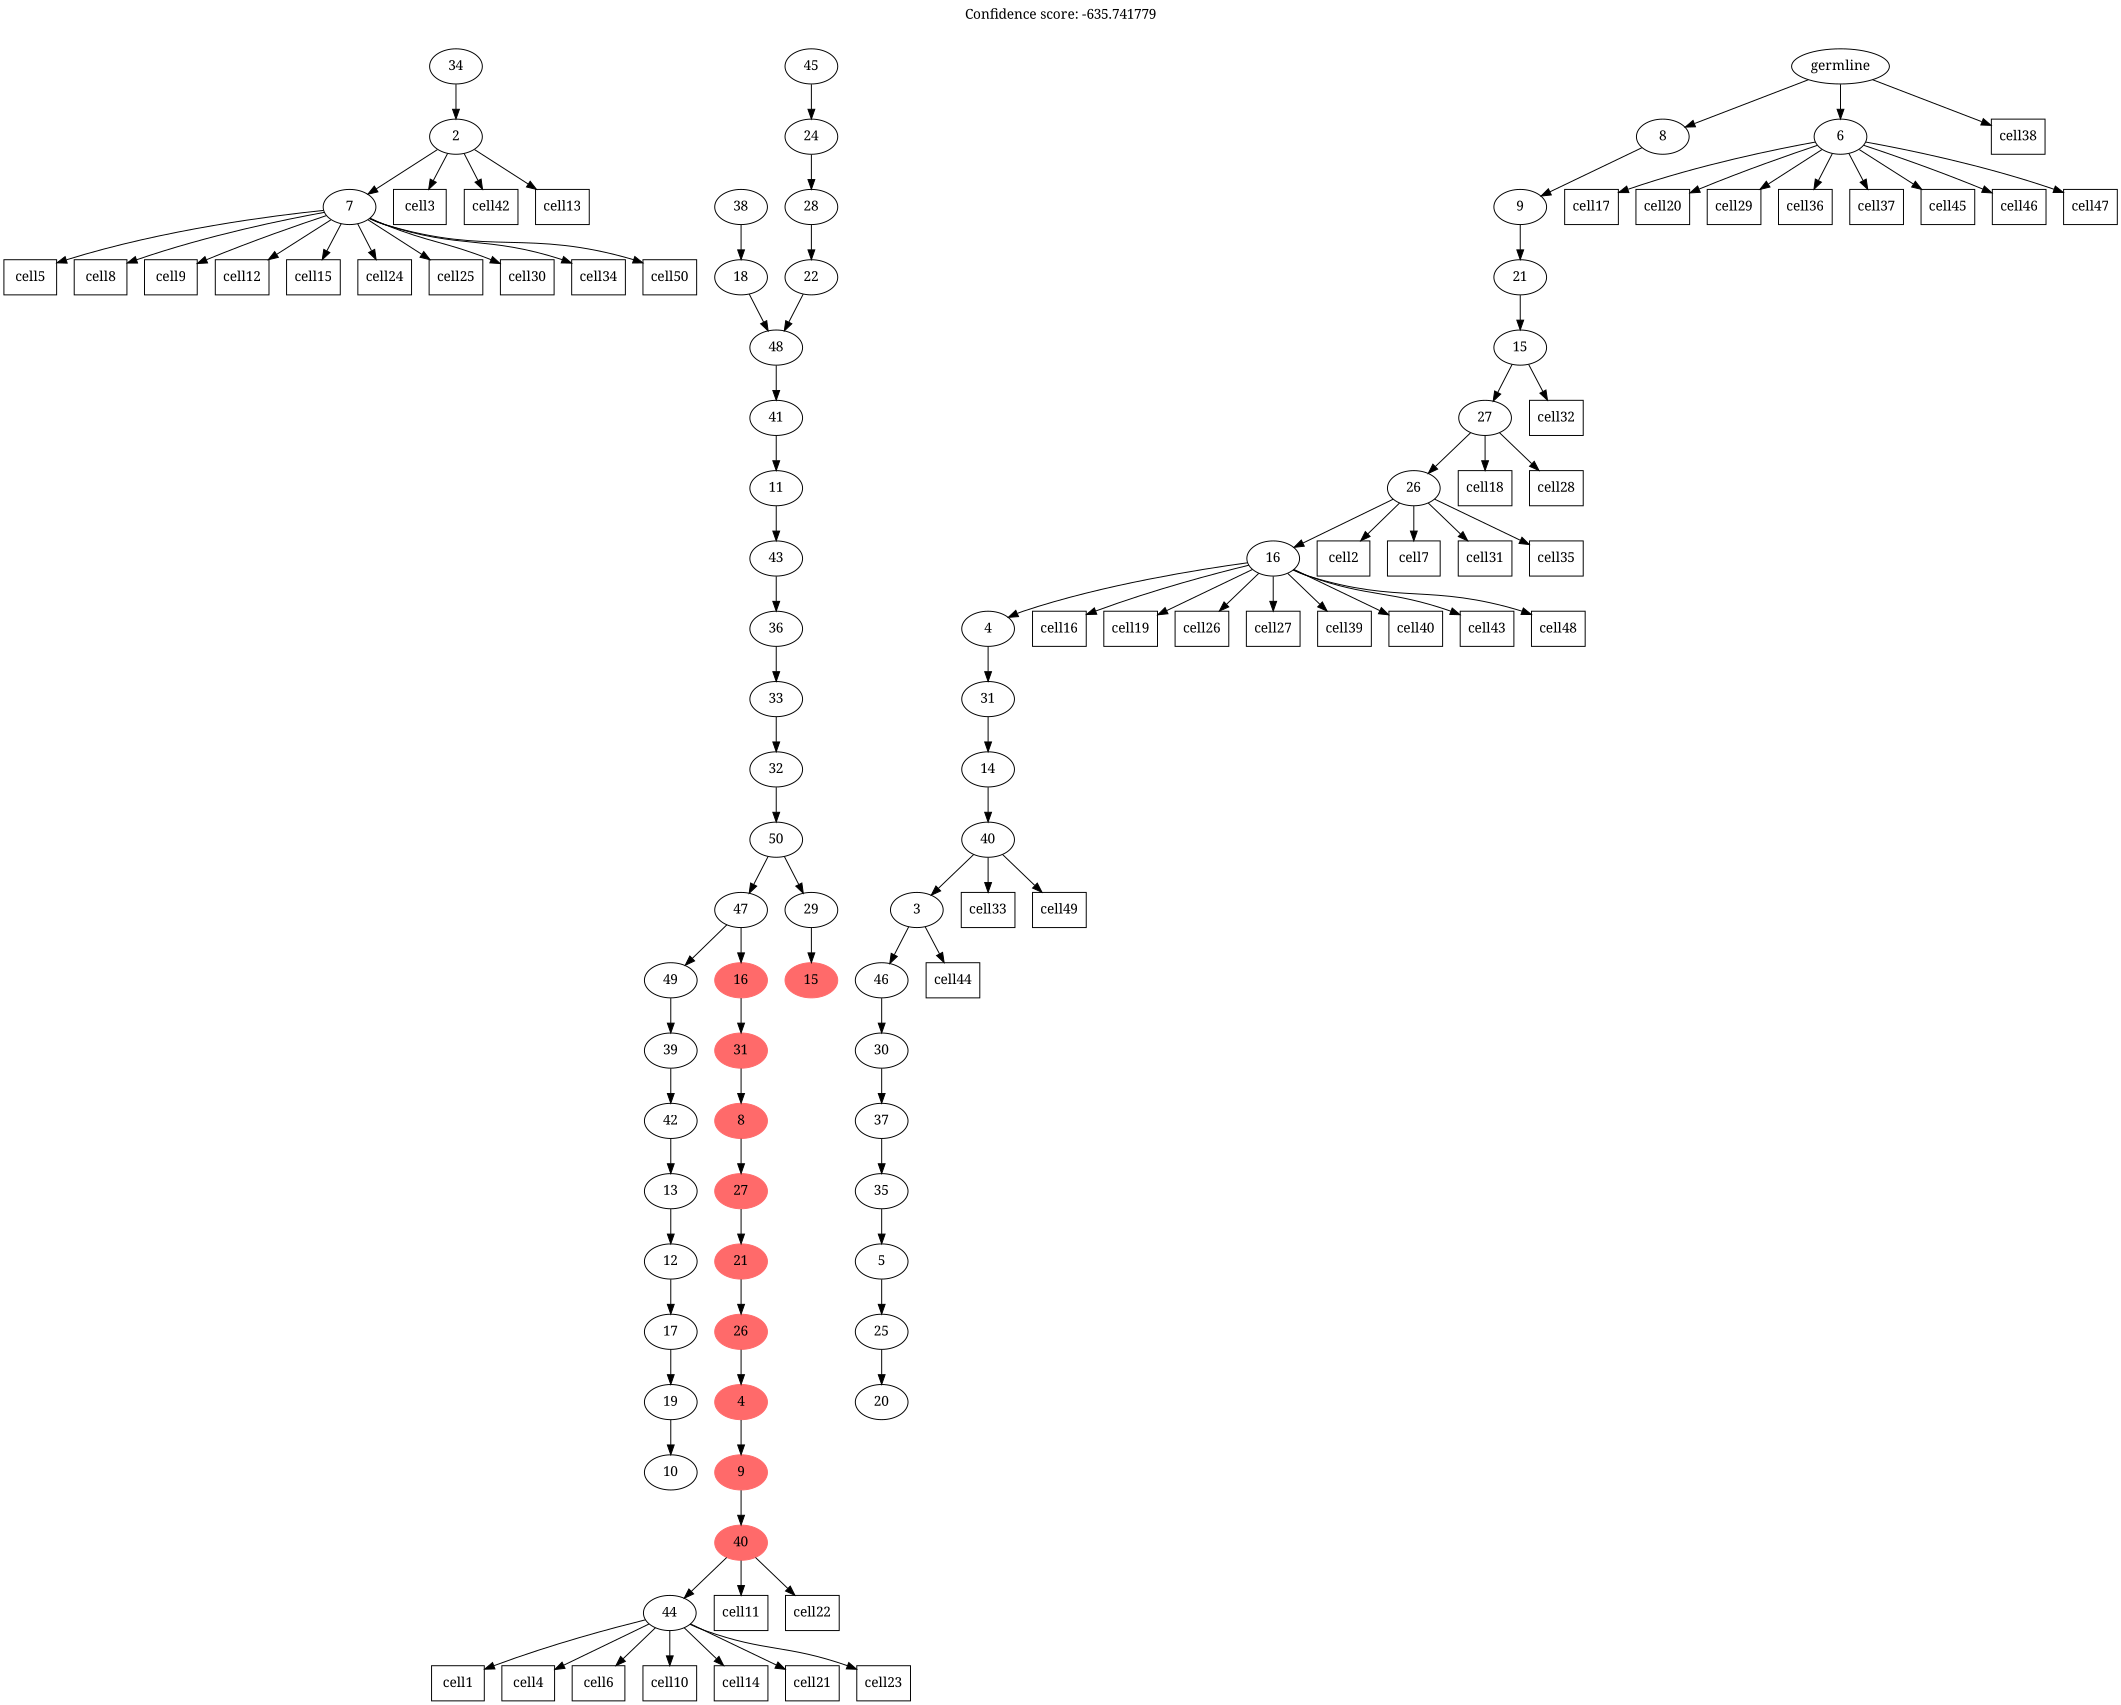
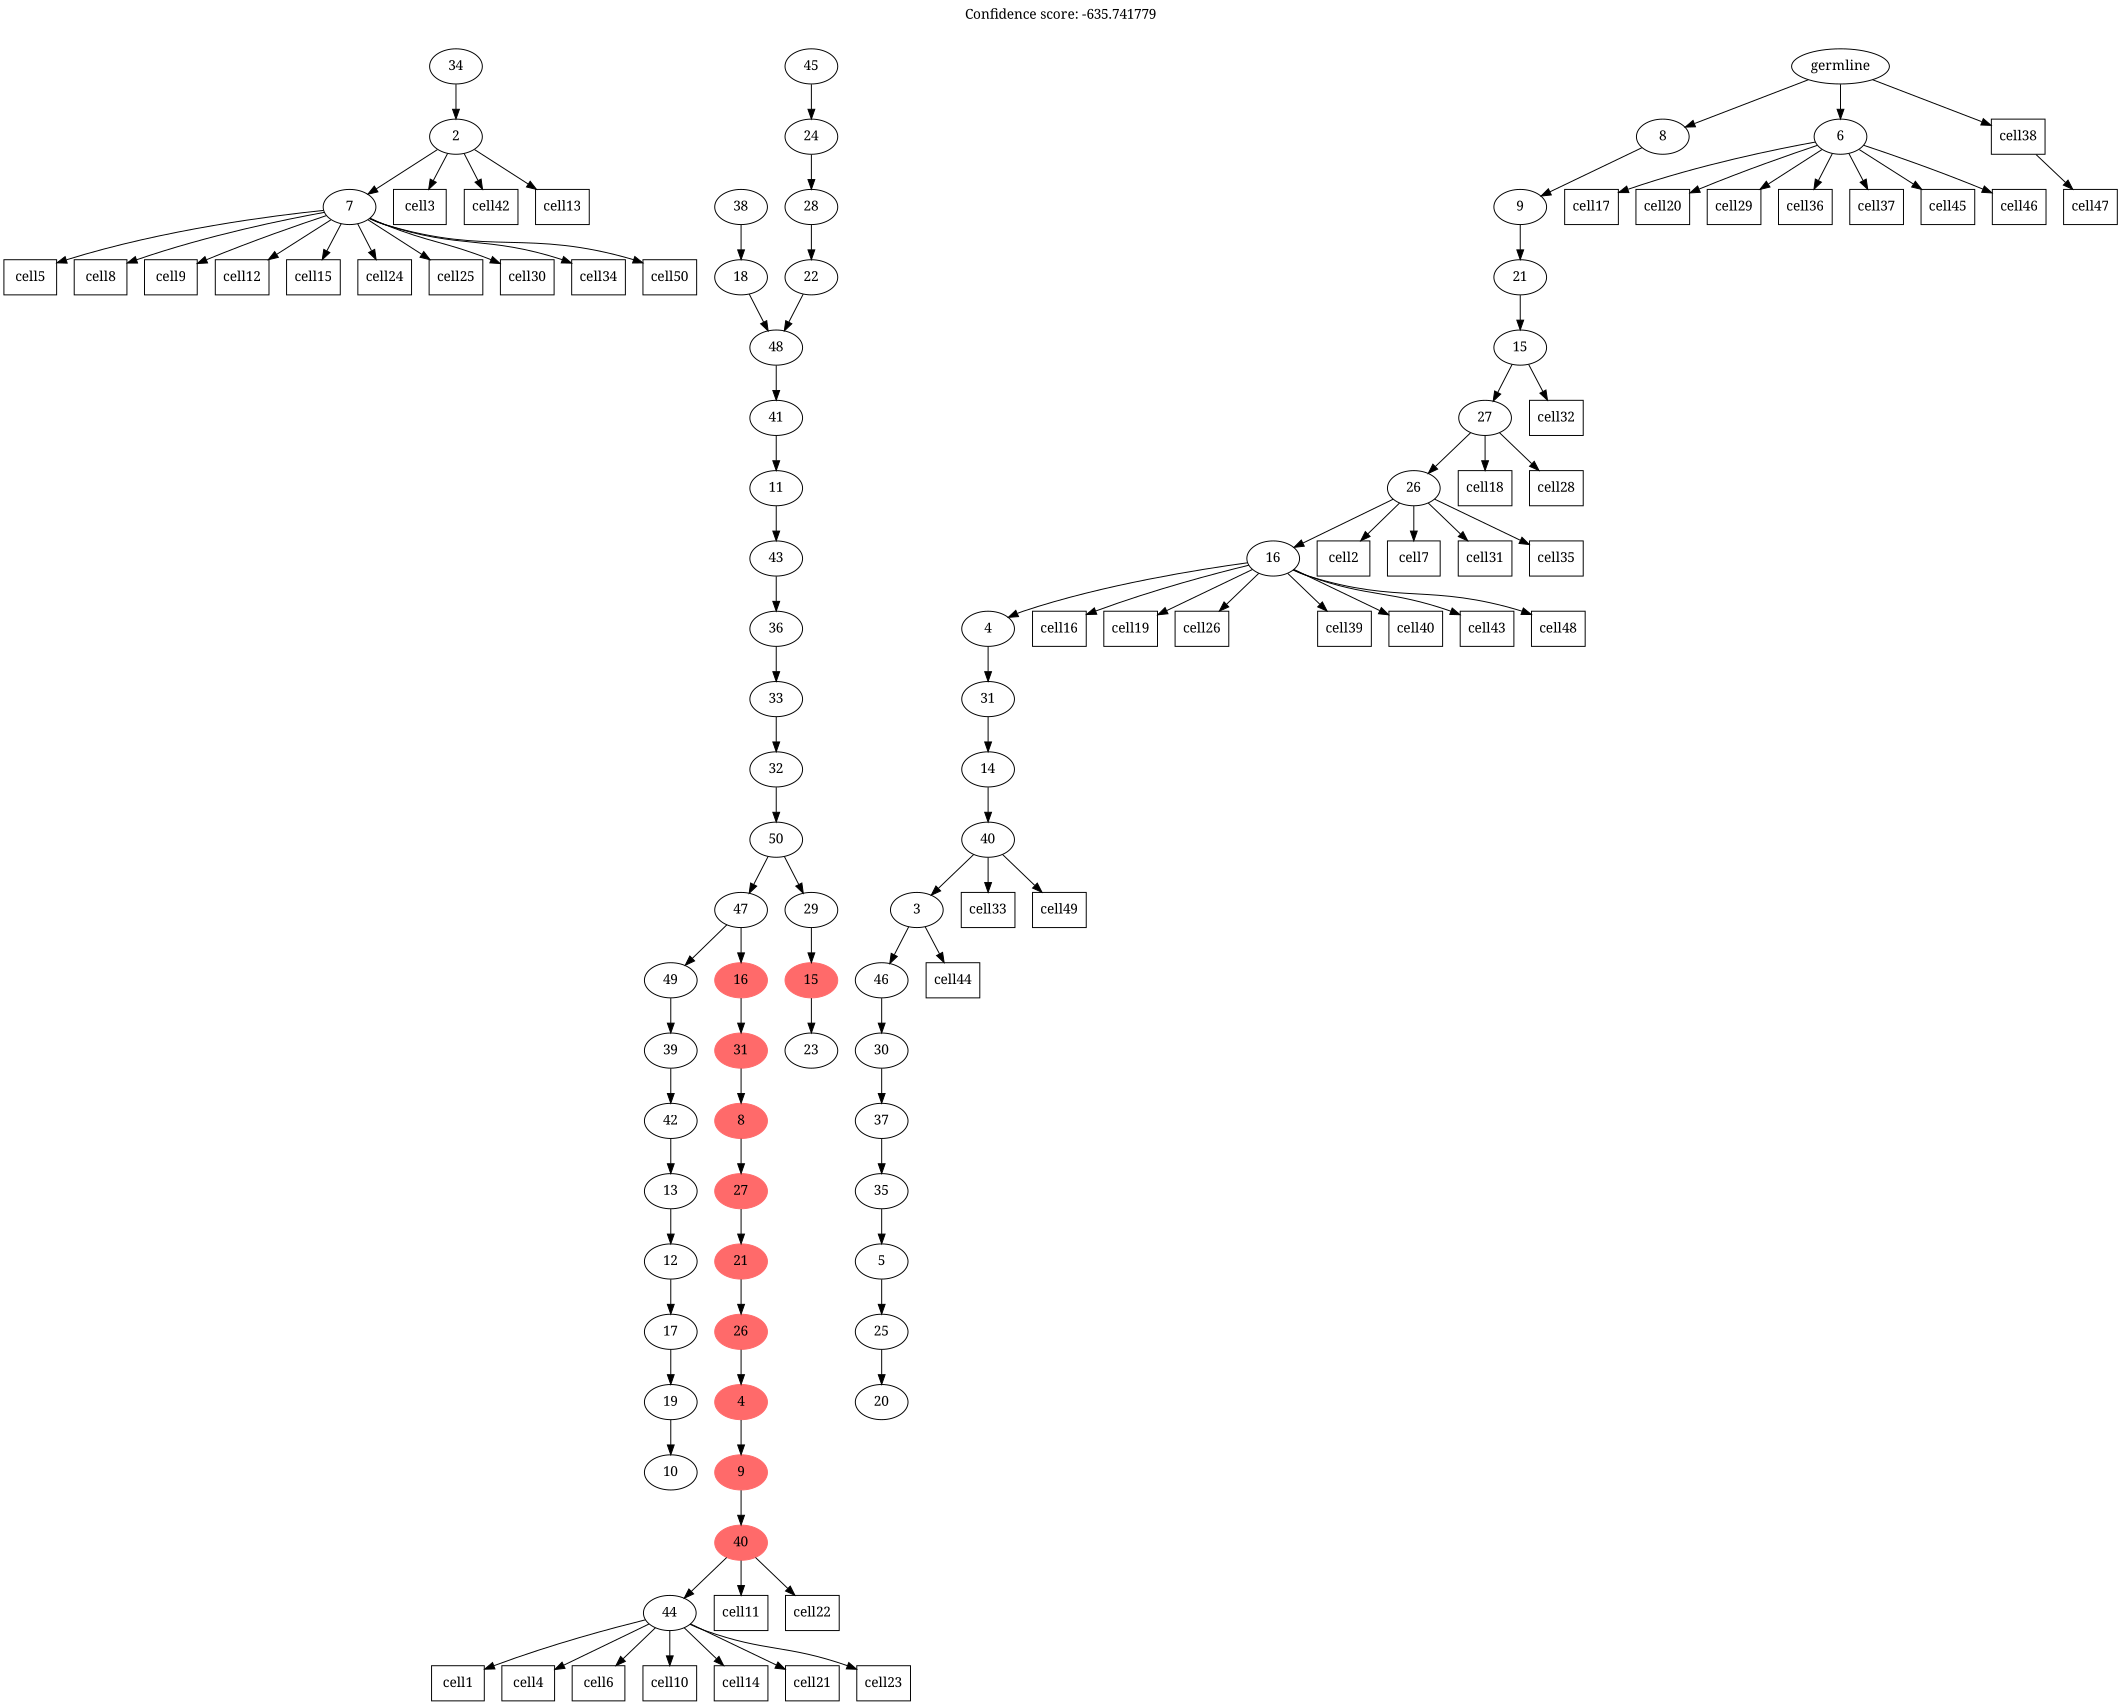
(1961, 162) -> (2051, 169)
(1273, 629) -> none
none -> (811, 1051)
